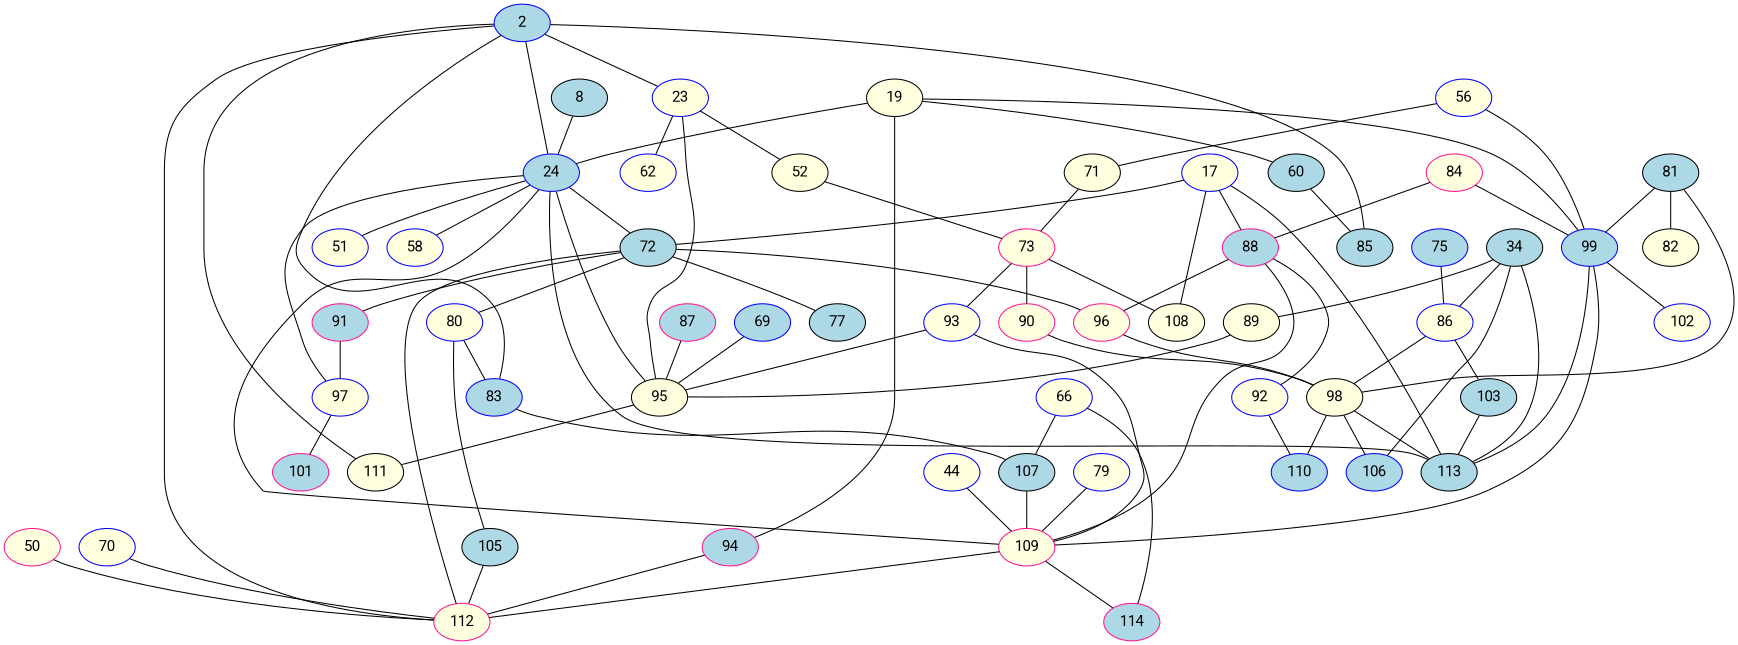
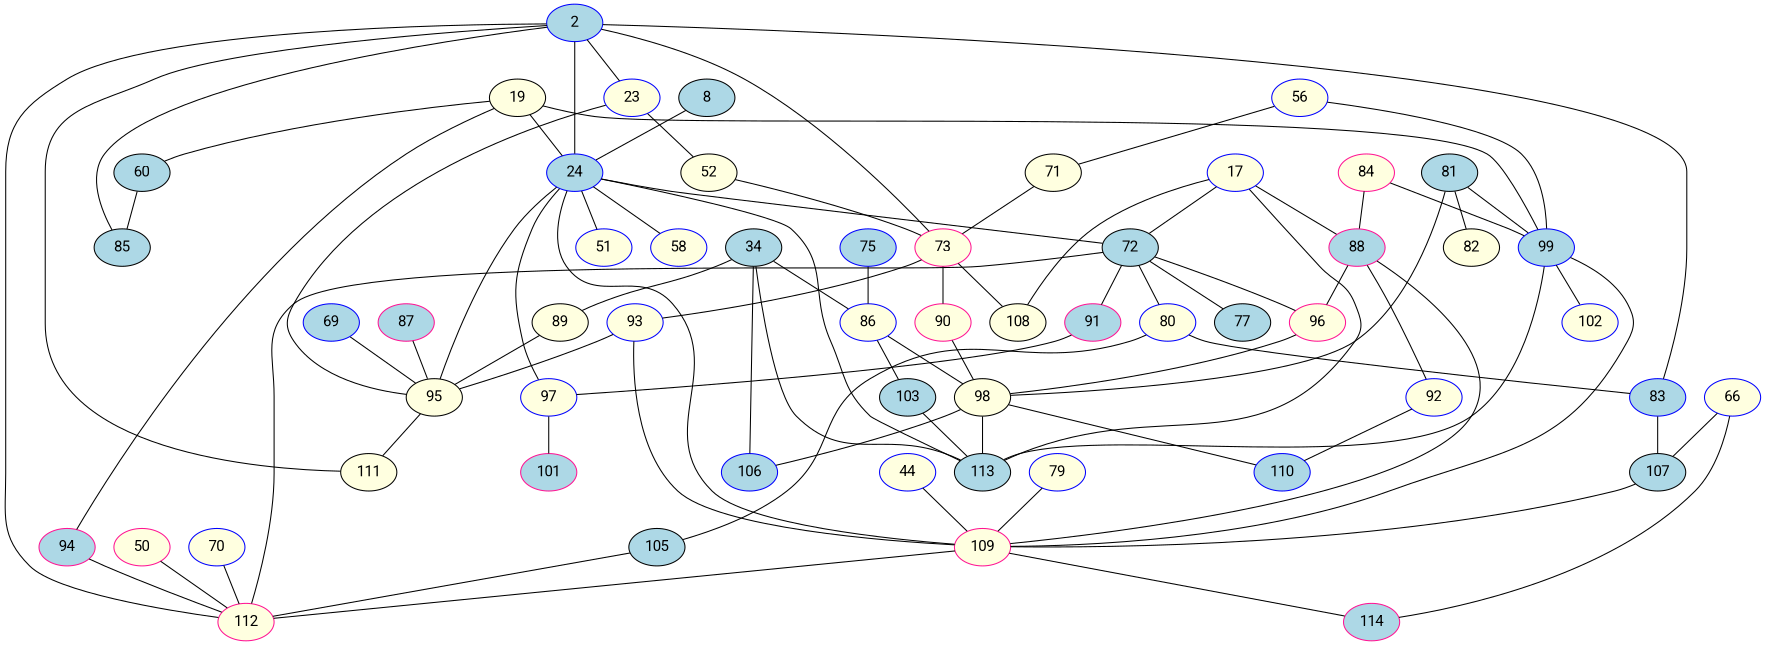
none -> (782, 103)
(648, 173) -> none
